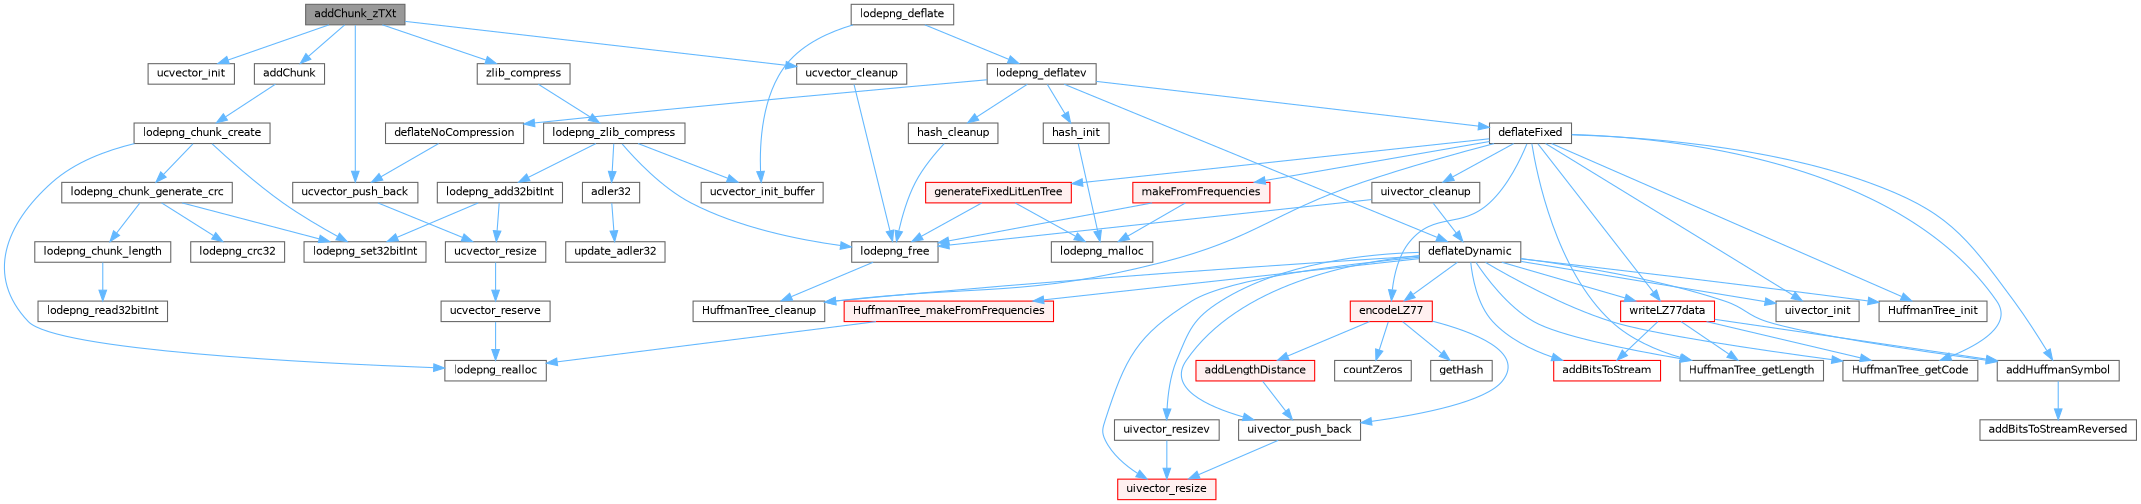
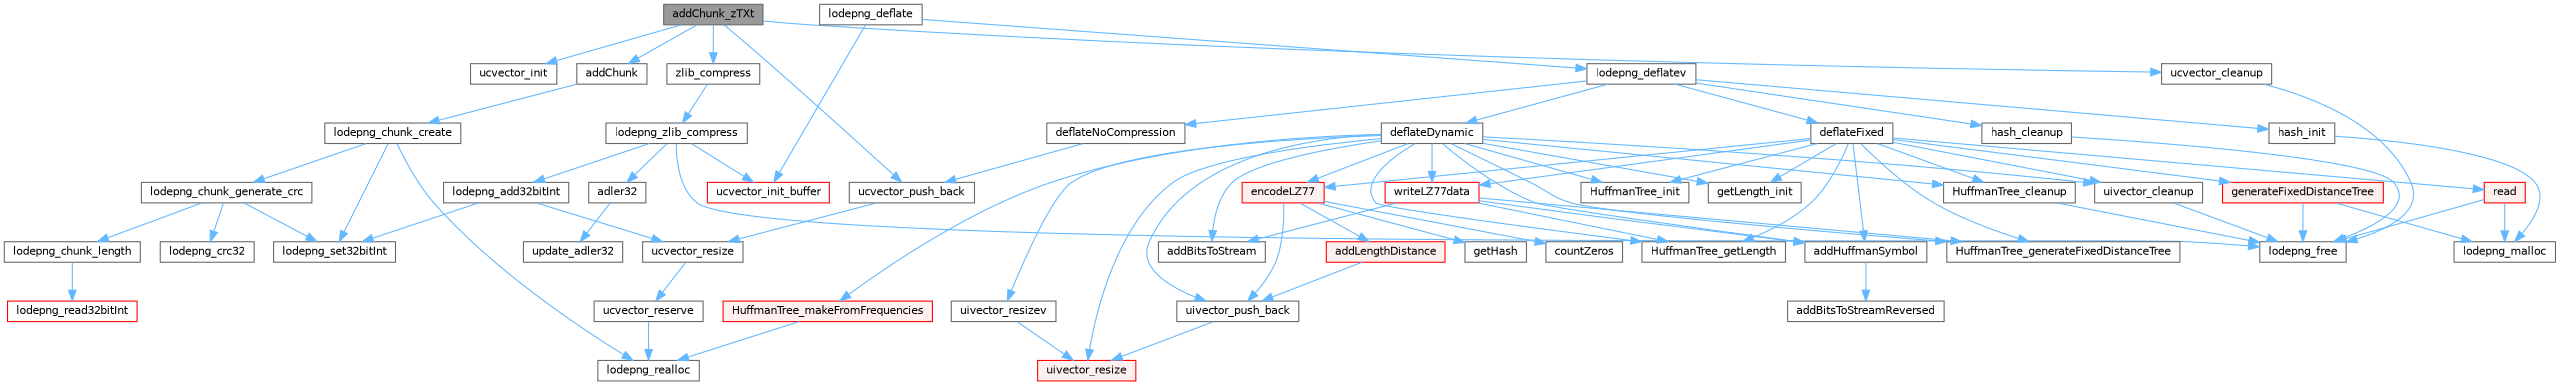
(762, 193) -> (768, 193)
(998, 193) -> (2505, 193)
(1201, 193) -> (2303, 193)
(1442, 215) -> (1799, 157)
(832, 279) -> (2153, 222)
(103, 311) -> (72, 311)
(1818, 311) -> (1755, 193)
(1607, 371) -> (1212, 252)
(1910, 371) -> (2063, 252)
